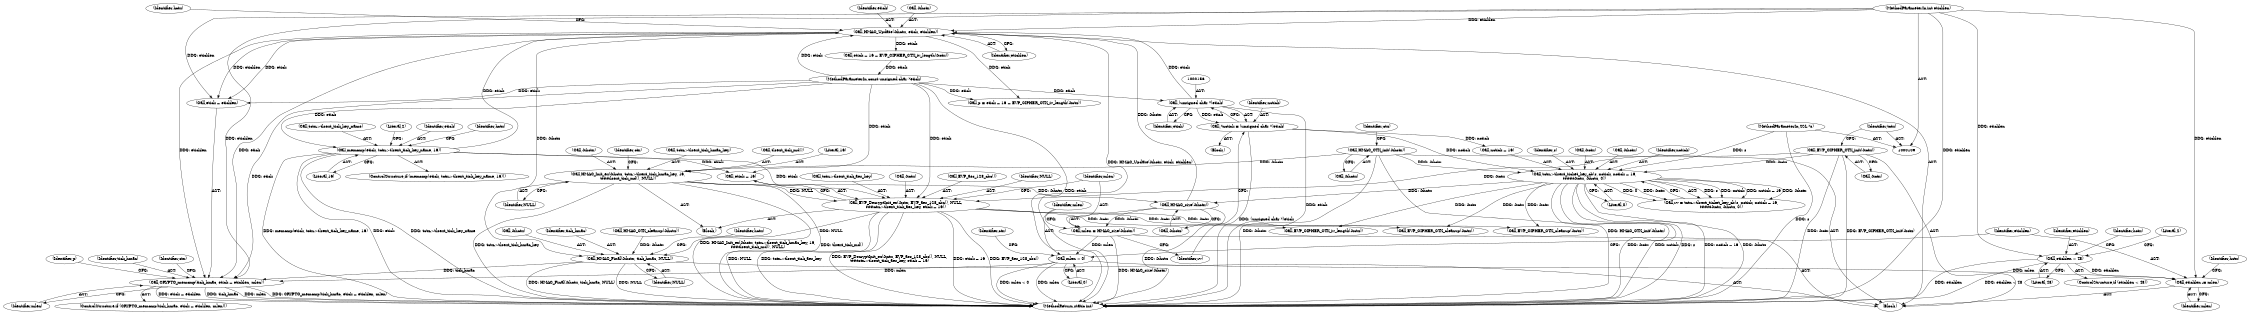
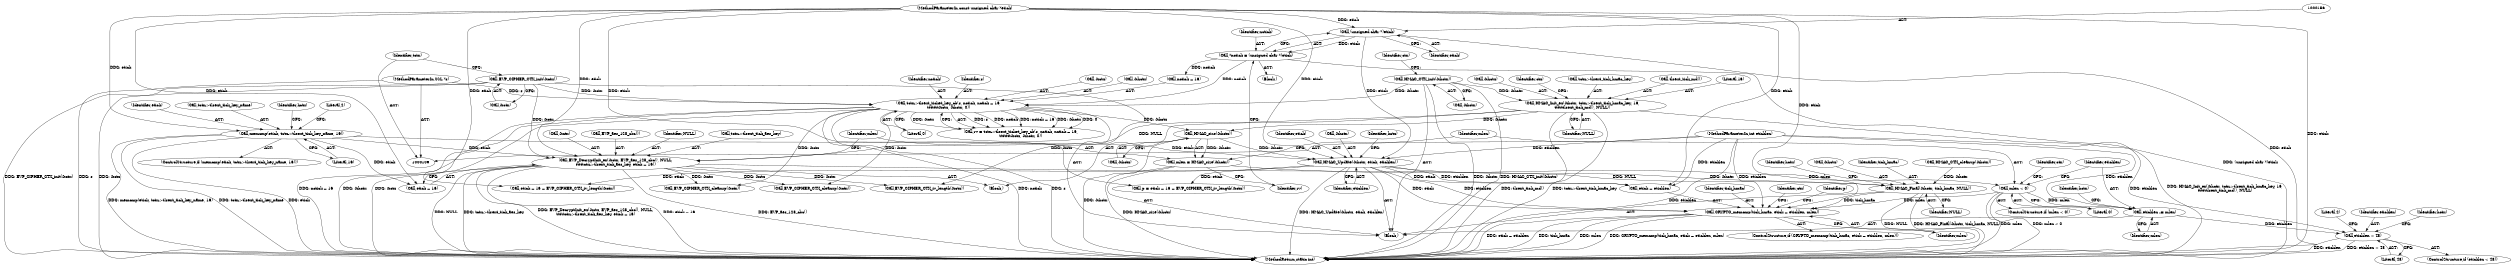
(886, 67) -> (559, 16)
none -> (2039, 212)
(2122, 276) -> (2257, 225)
